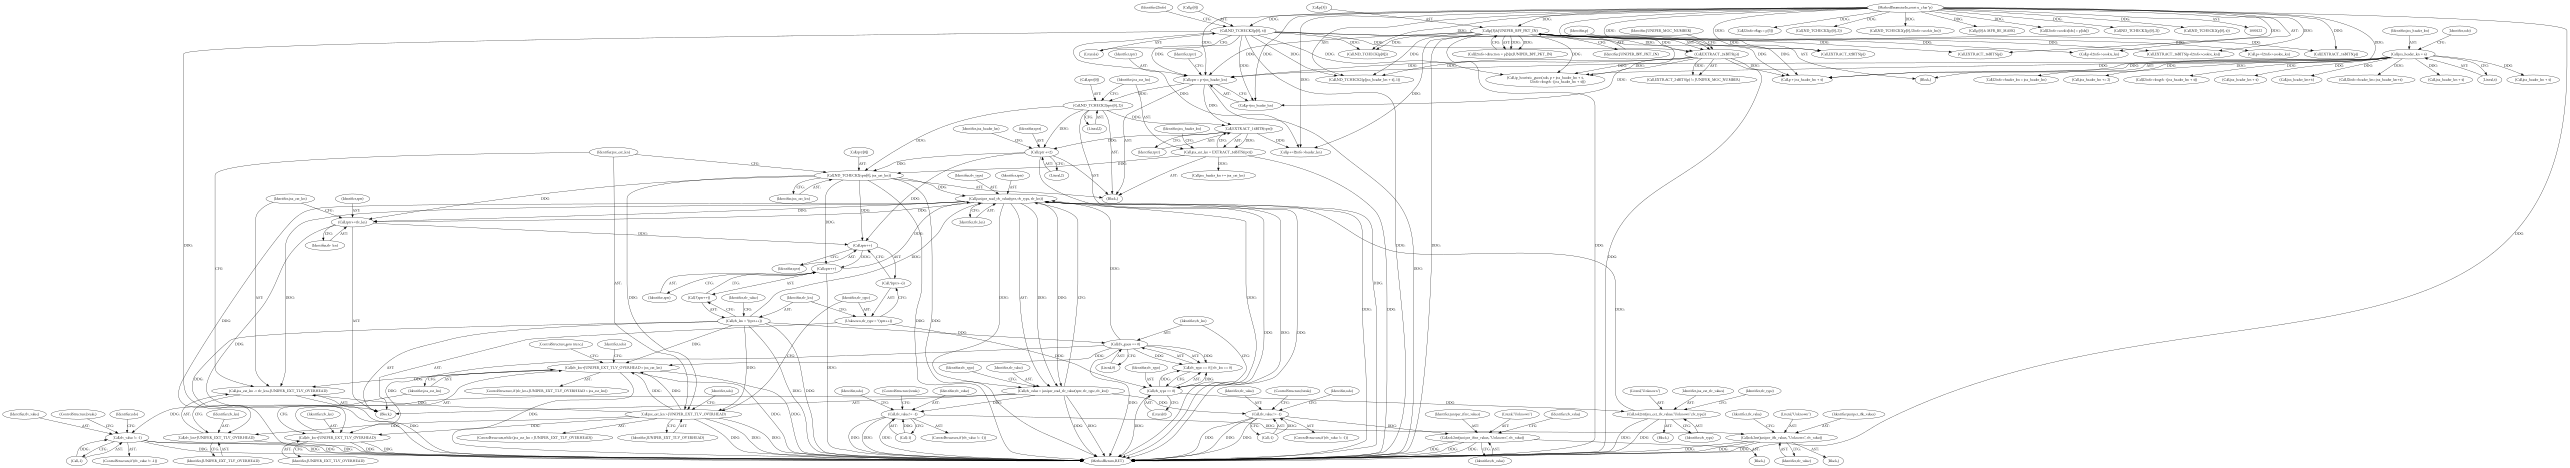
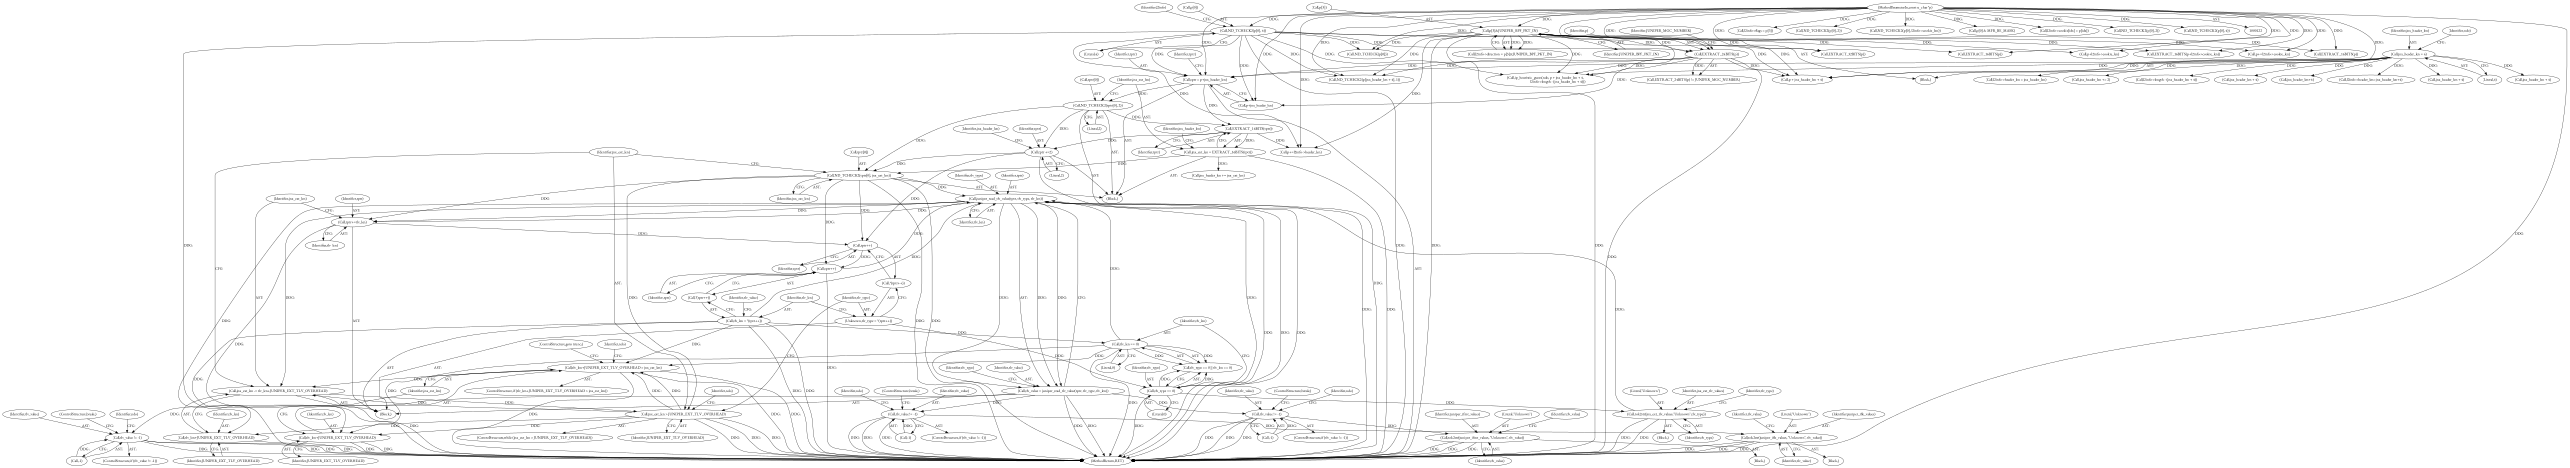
none -> (2151, 11)
(2295, 31) -> (2295, 31)
(1331, 40) -> none
(1326, 42) -> (1326, 42)
(1419, 269) -> (1419, 269)
(1126, 344) -> (1126, 344)
(746, 374) -> (482, 403)
